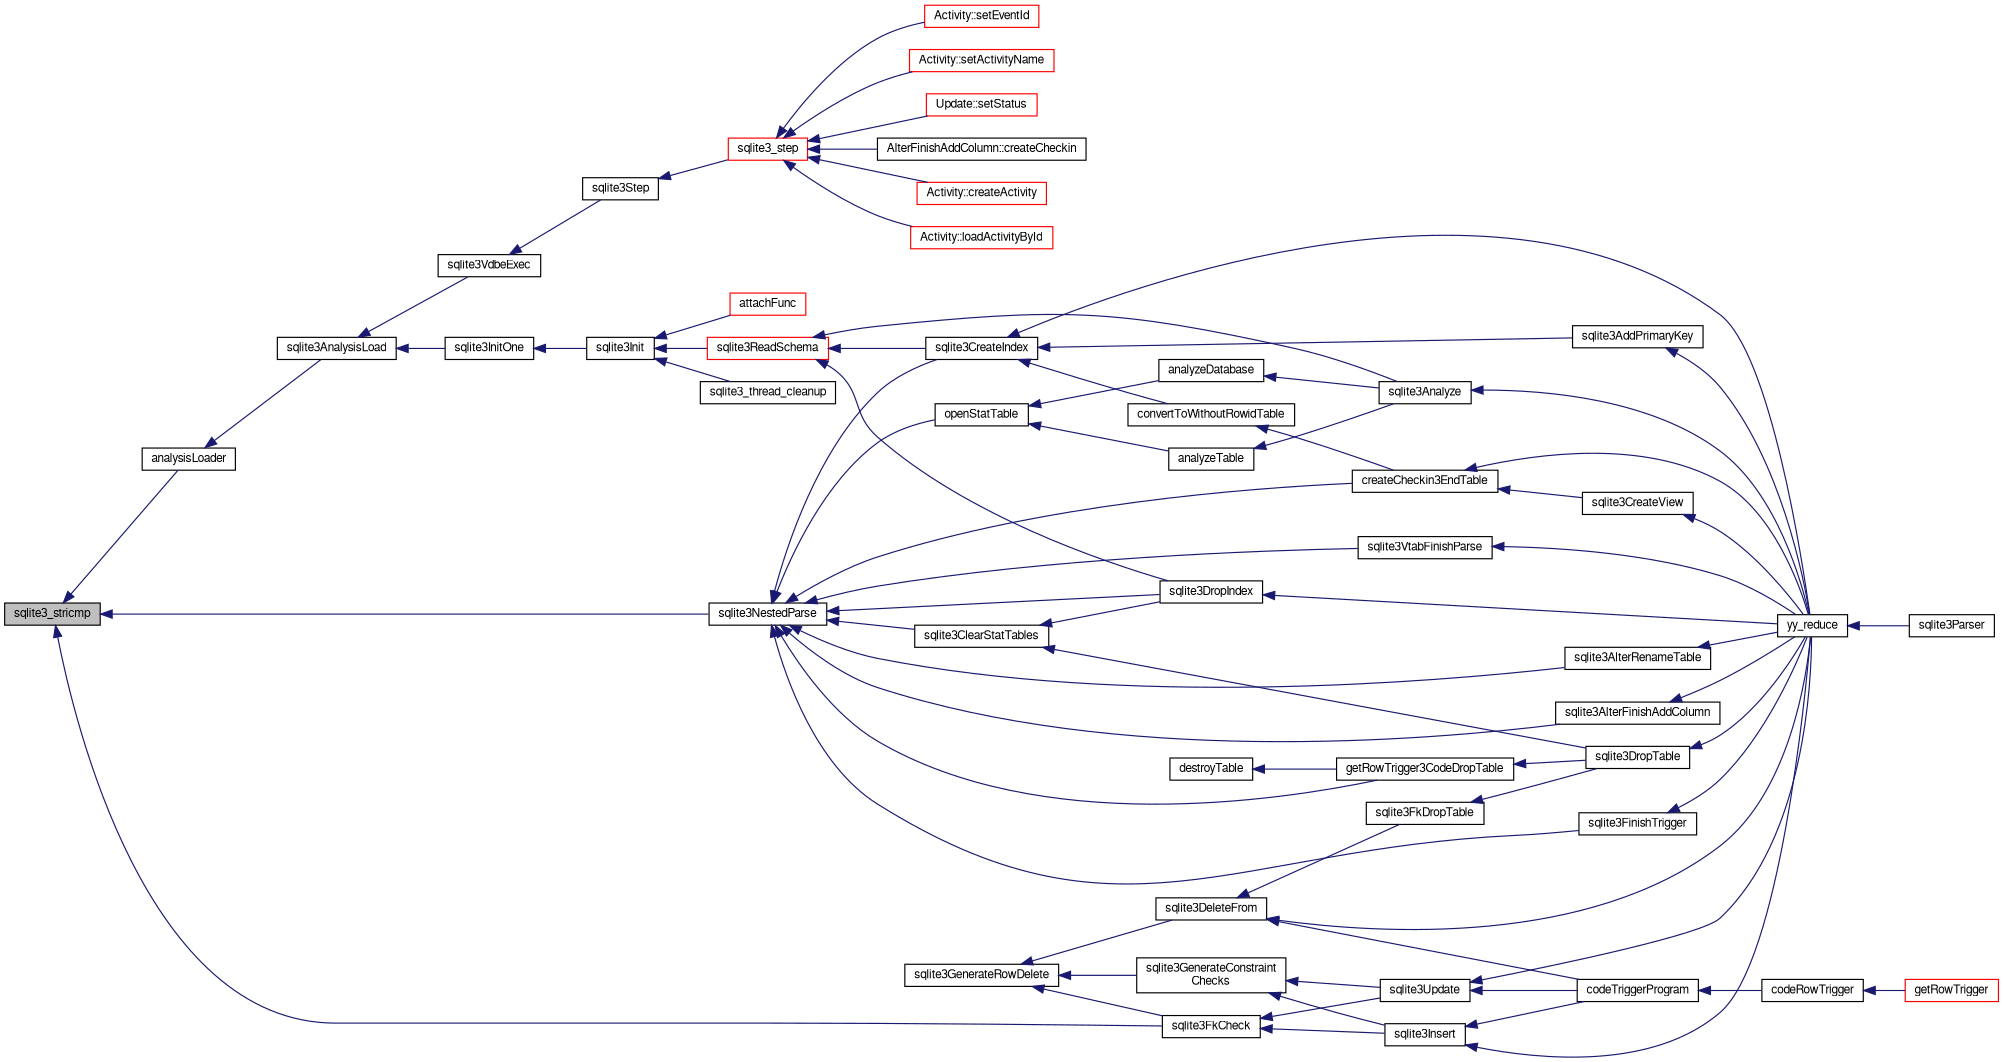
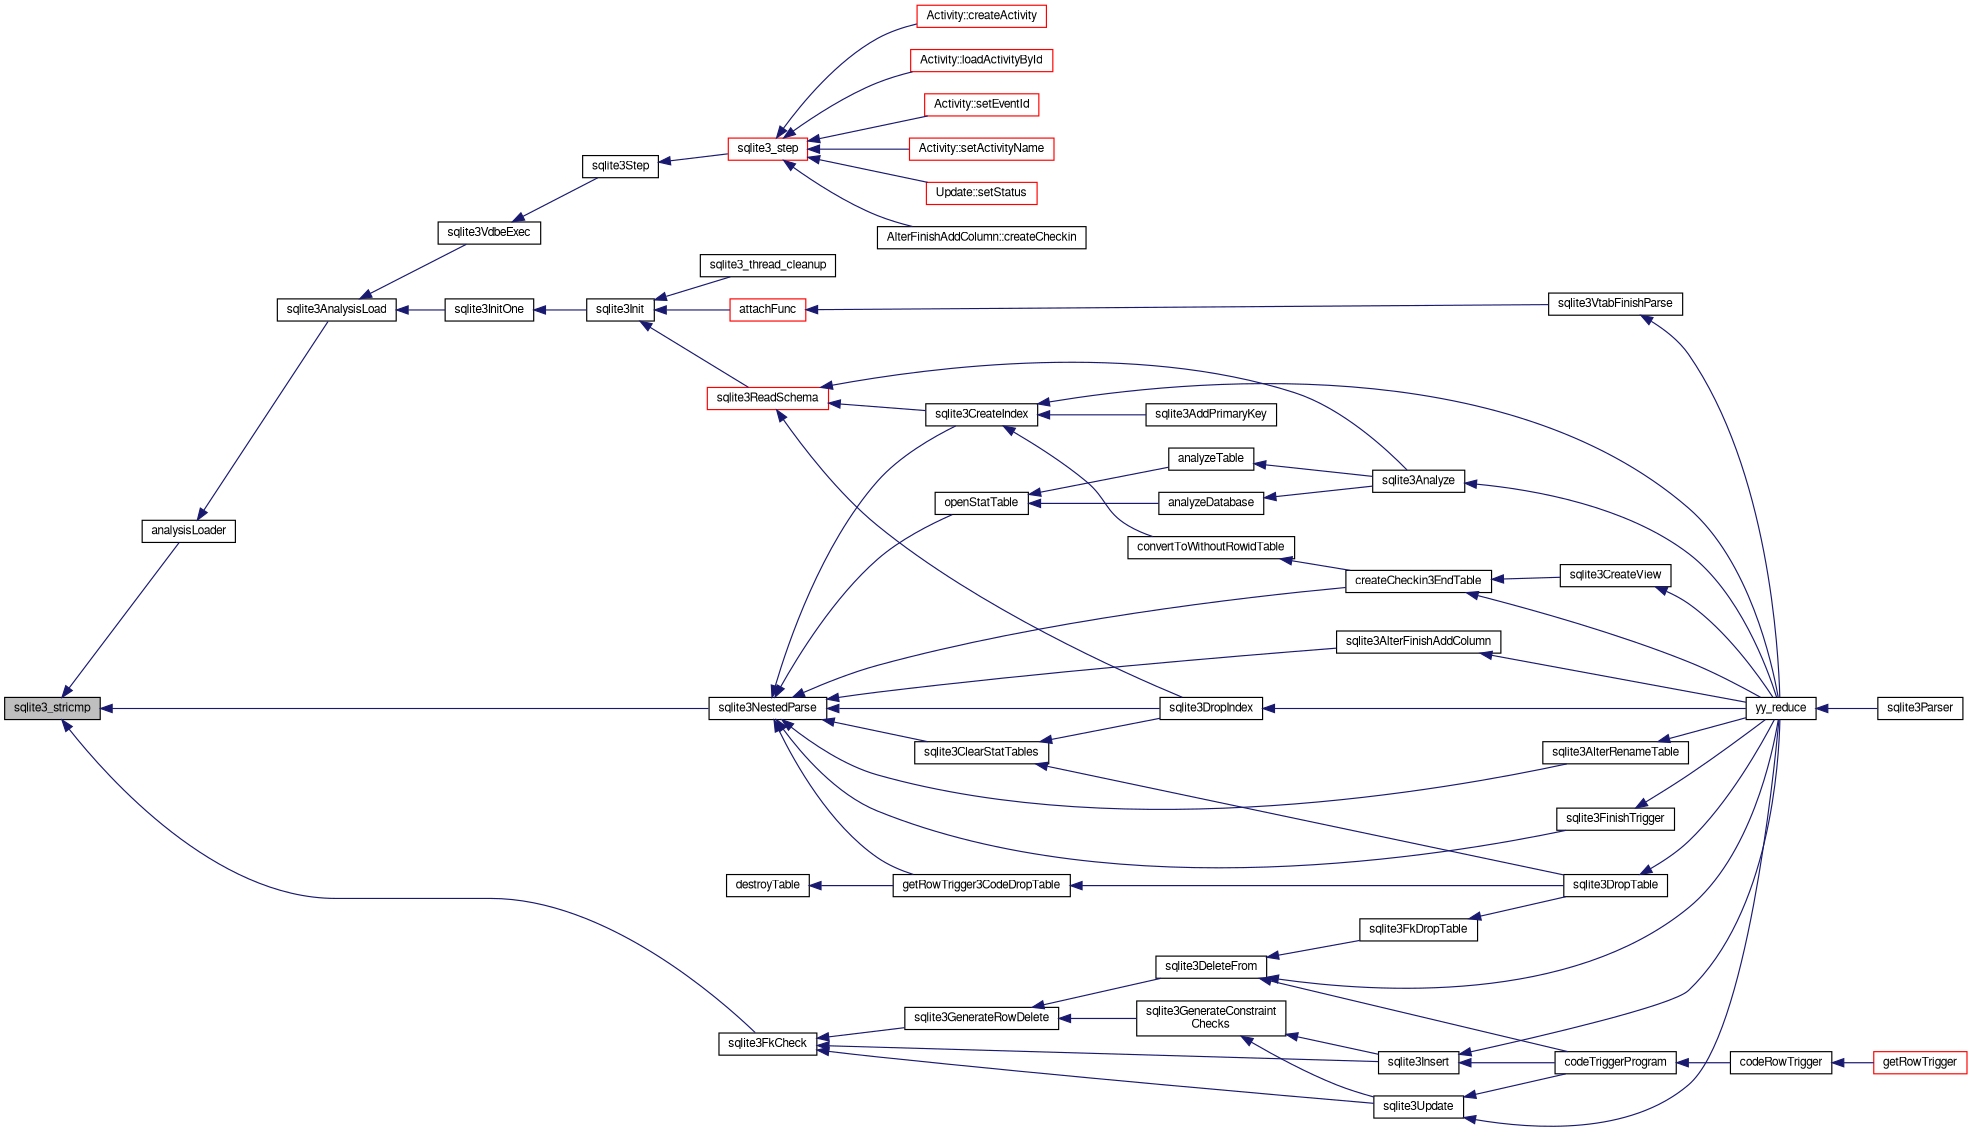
(1768, 470) -> none
(1086, 562) -> (1183, 307)
(1103, 1002) -> (867, 1032)
